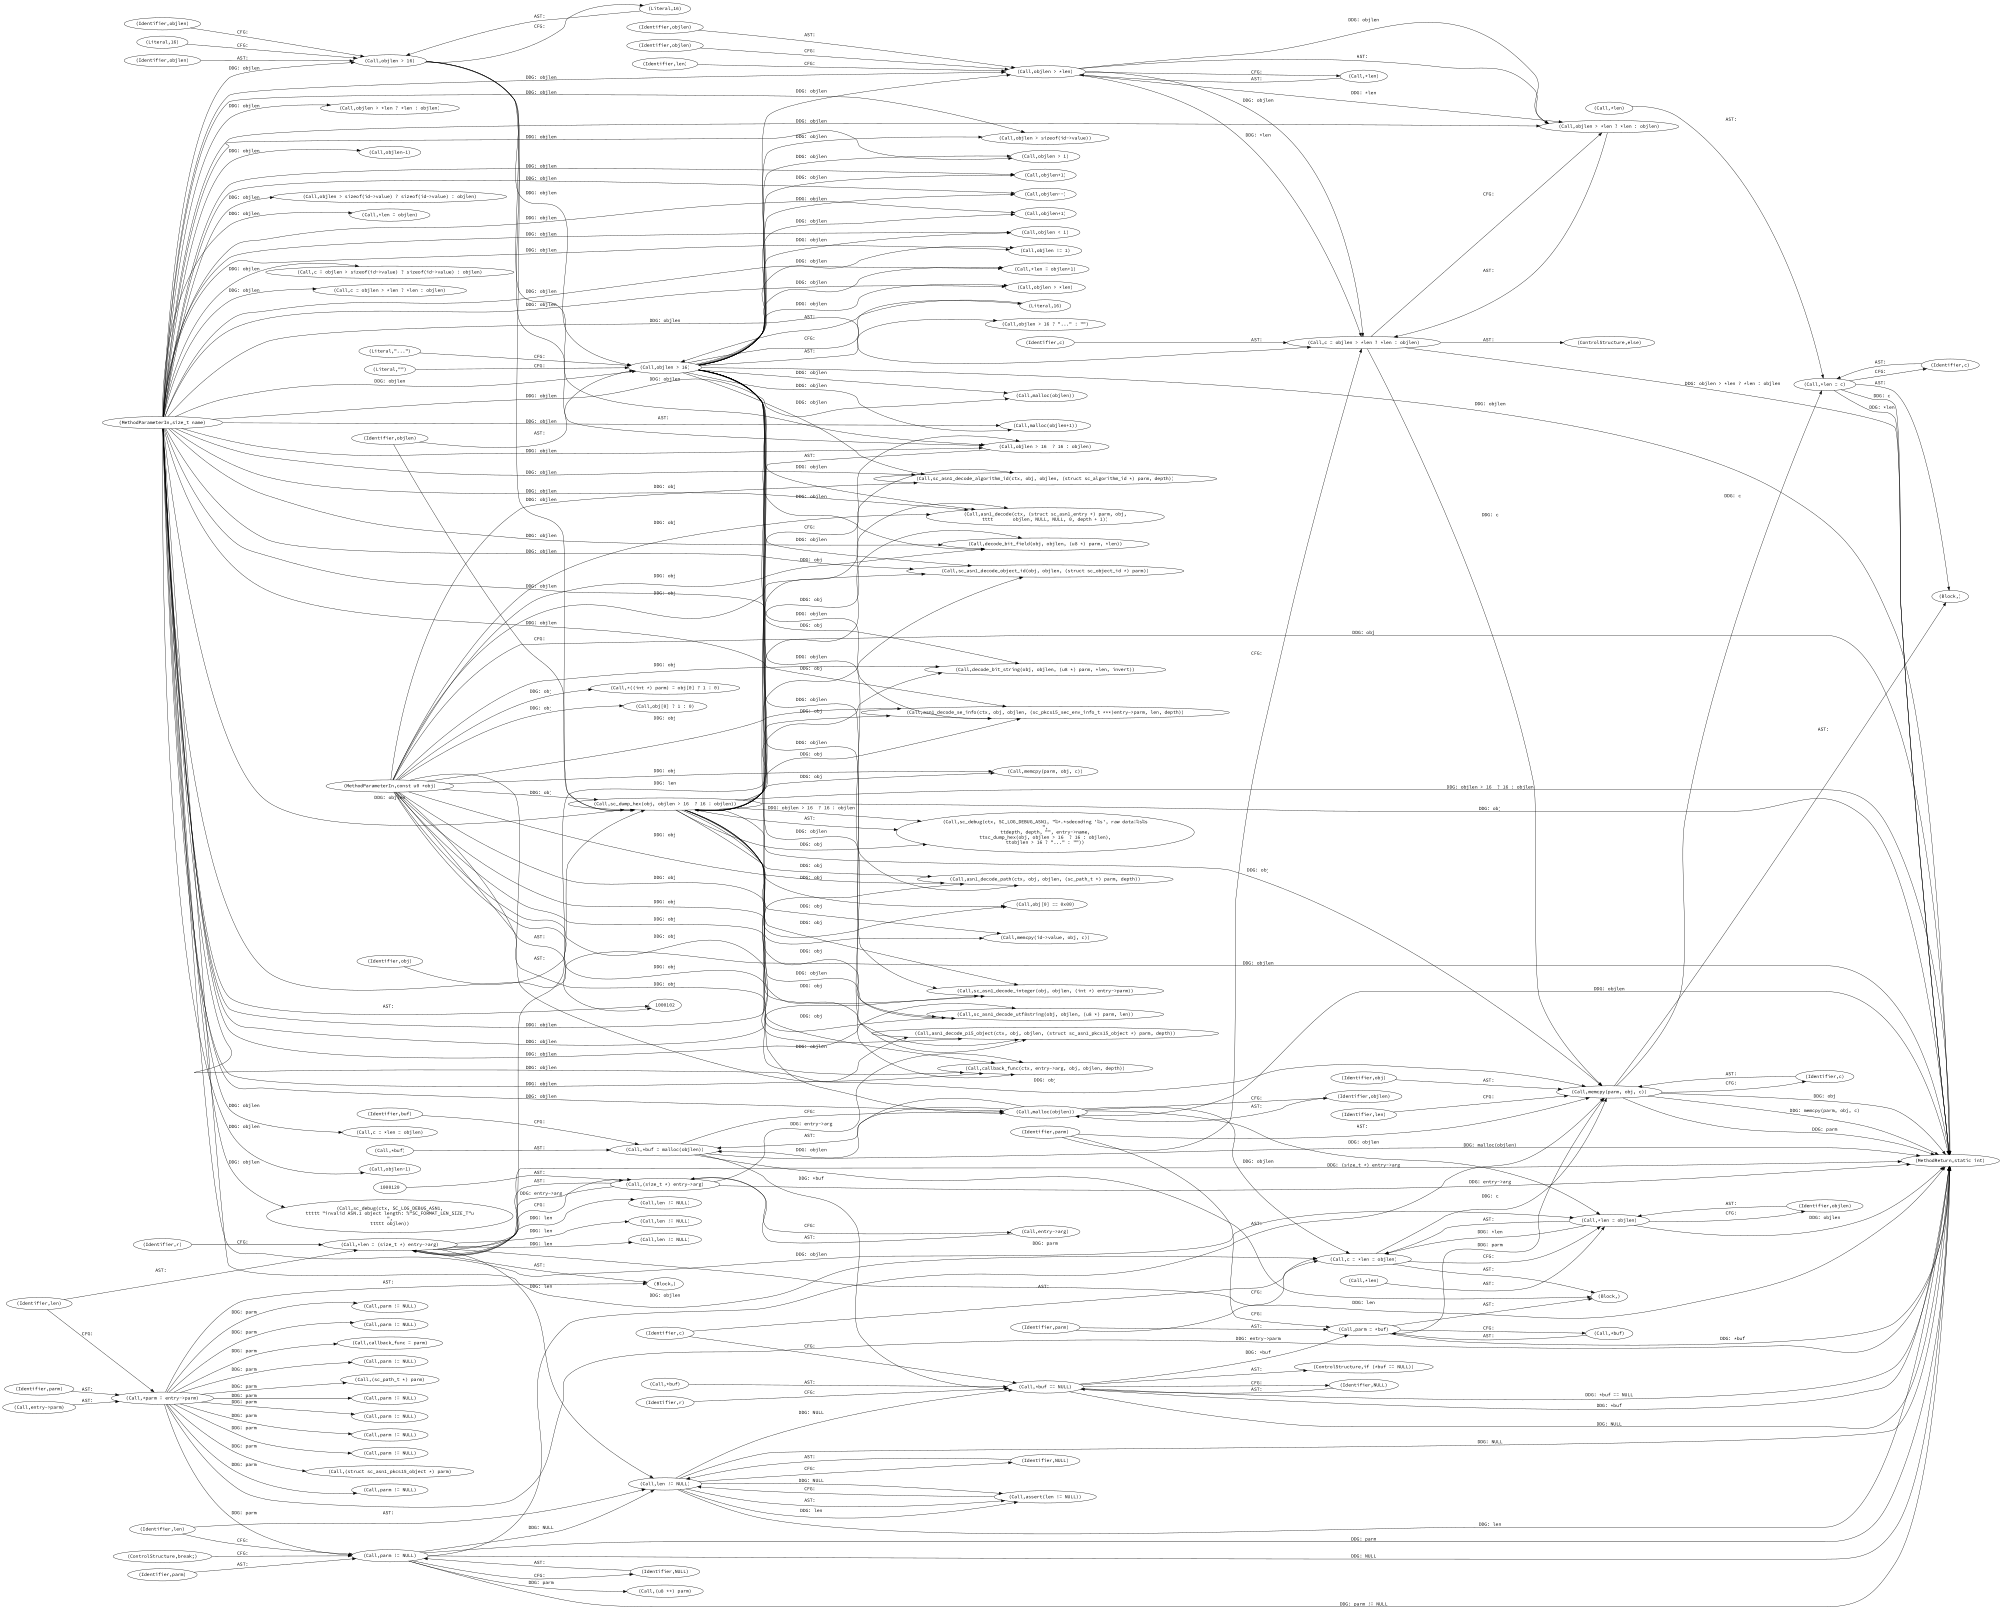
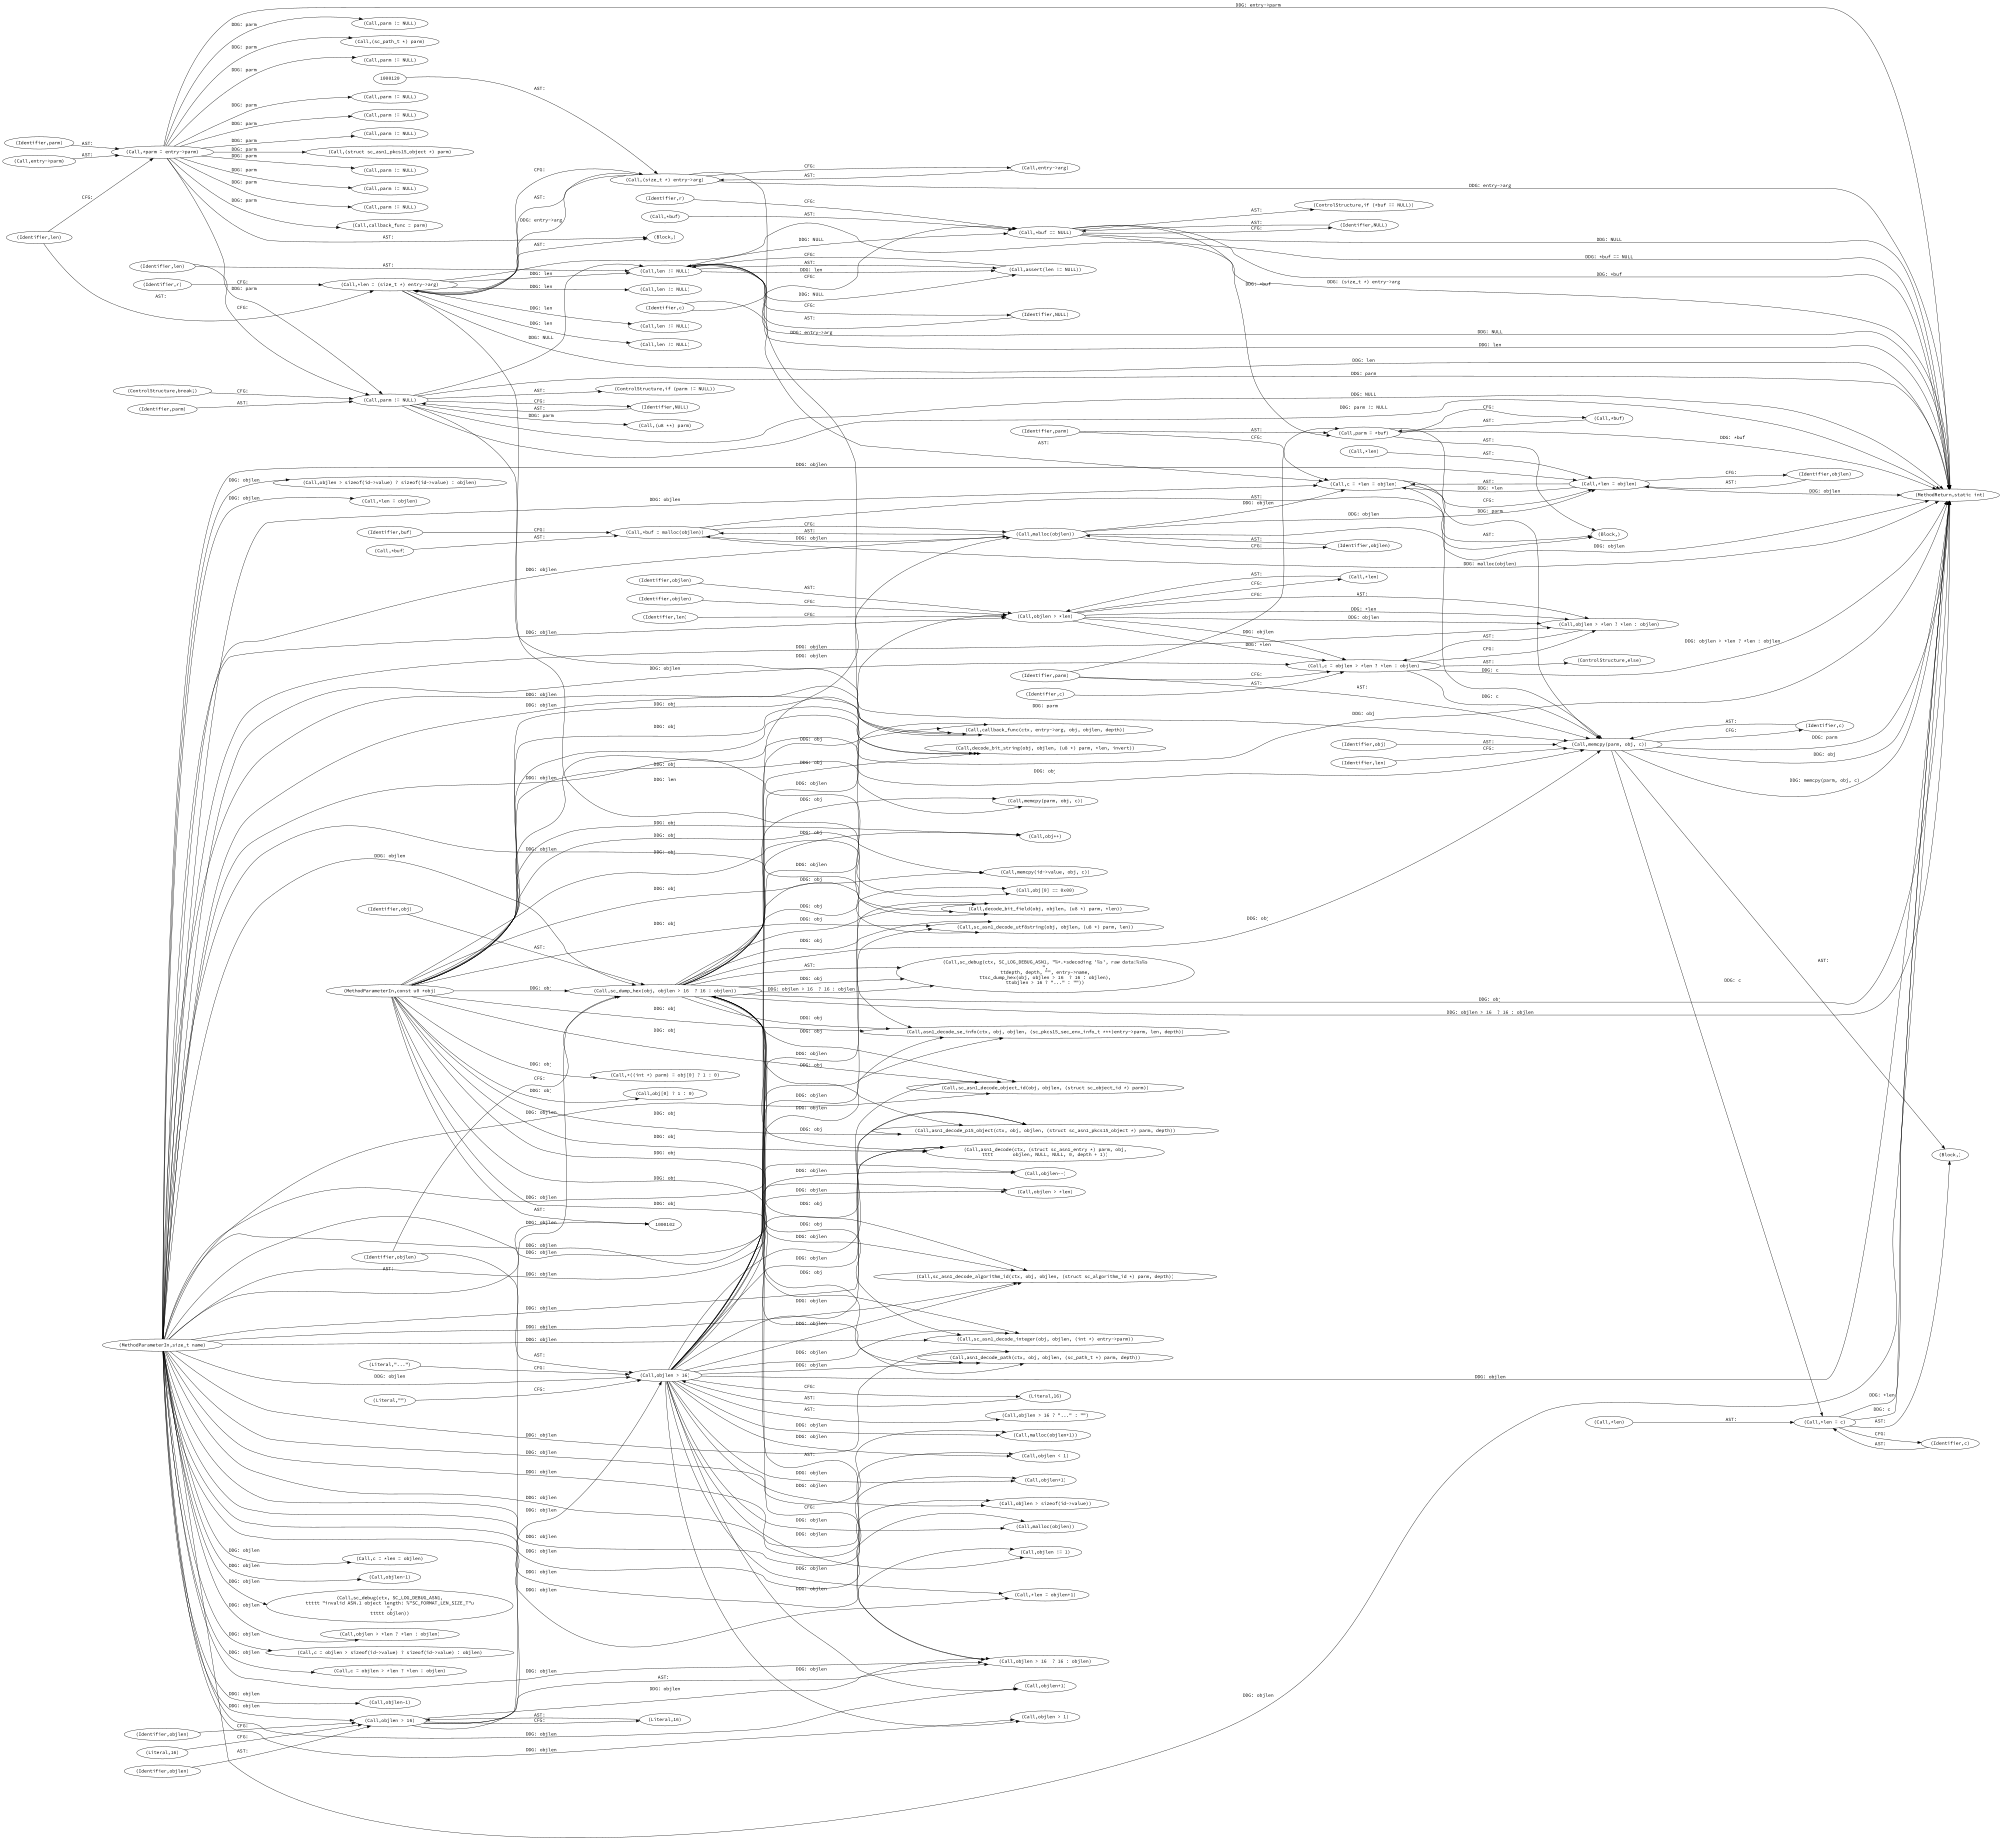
none -> (665, 389)
none -> (1045, 836)
(858, 1272) -> none
